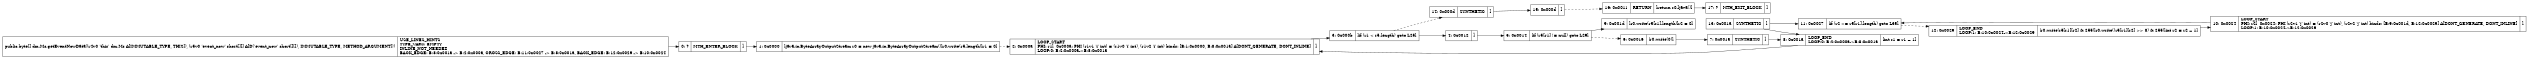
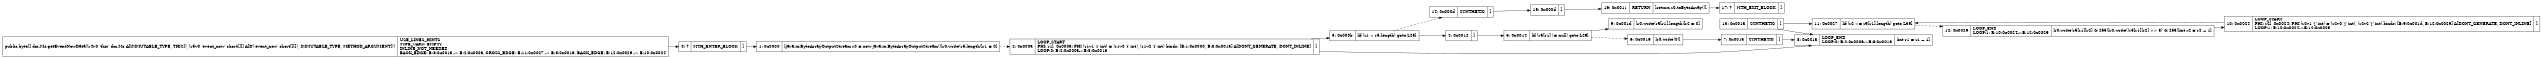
(1674, 8) -> (1681, 8)
(1582, 9) -> (1582, 9)
(1560, 53) -> (1564, 53)
